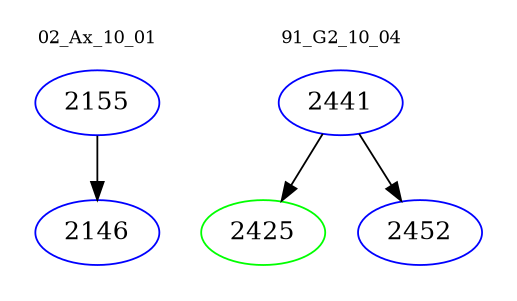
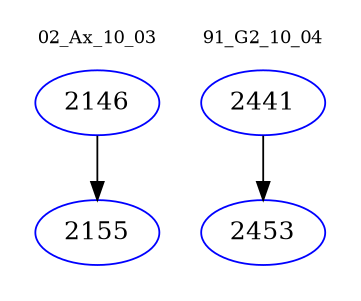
(97, 39) -> (97, 39)
(97, 159) -> (97, 159)
(263, 233) -> none
(420, 233) -> (263, 233)
